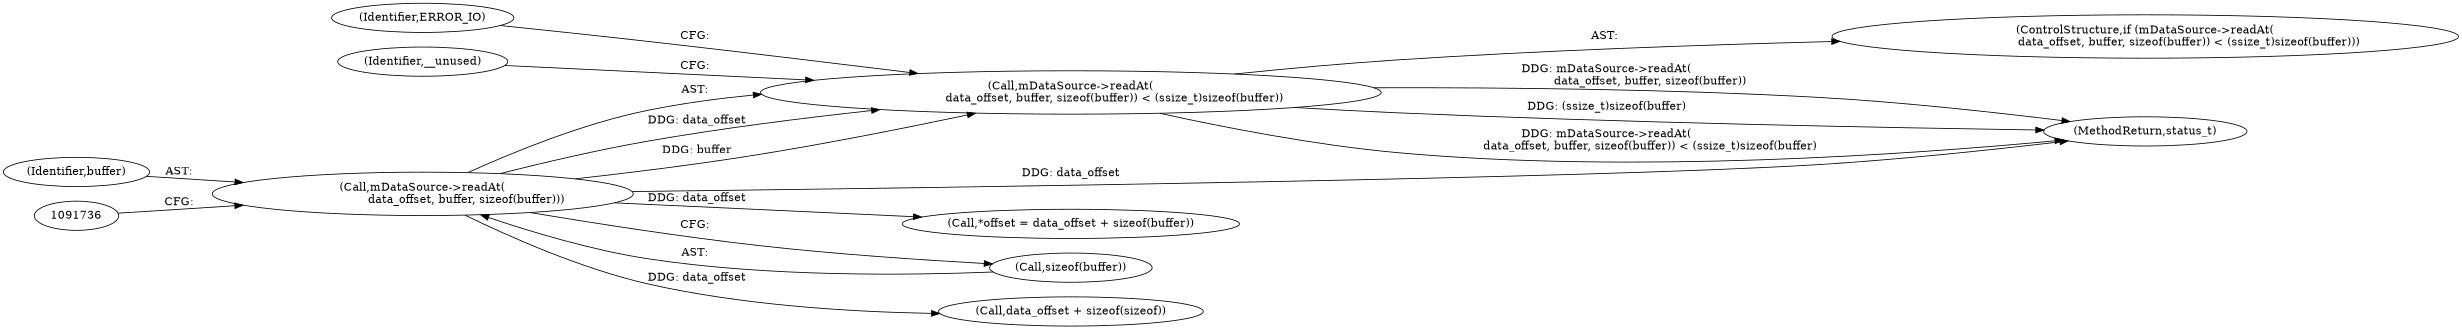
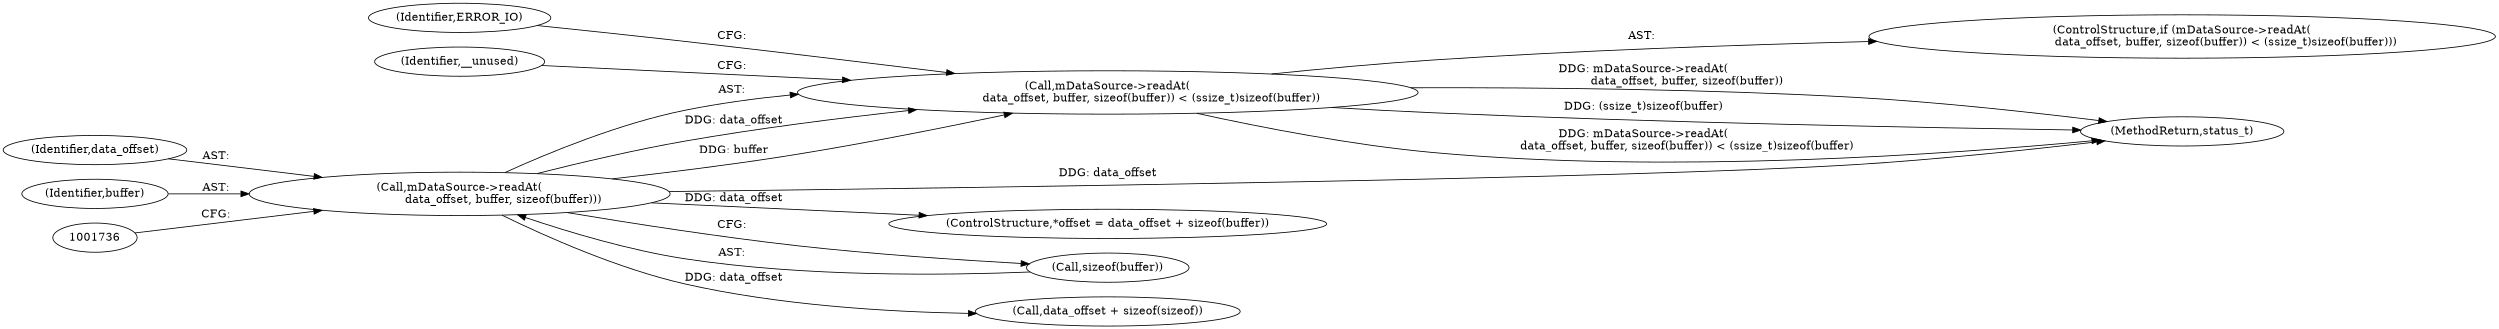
none -> (95, 150)
(77, 216) -> (95, 238)
(1071, 224) -> (1108, 224)
